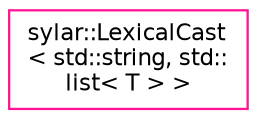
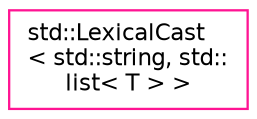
(128, 60) -> (128, 60)
